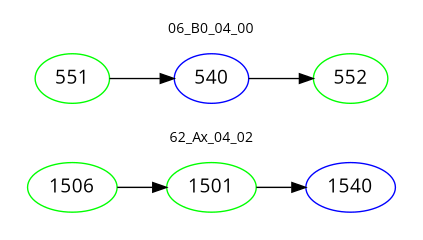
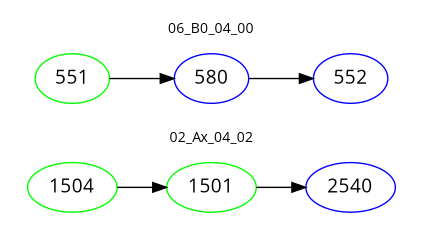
(211, 79) -> (211, 79)
(351, 79) -> (351, 79)
(211, 138) -> (211, 138)
(72, 187) -> (72, 187)
(351, 187) -> (351, 187)
